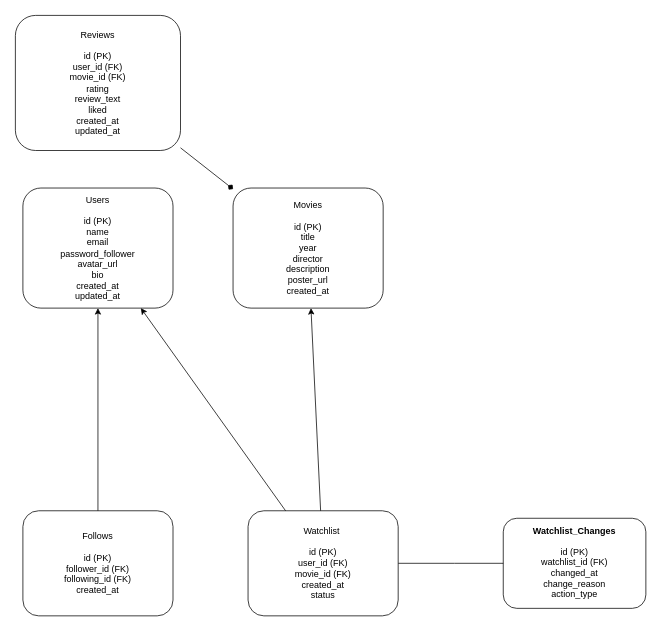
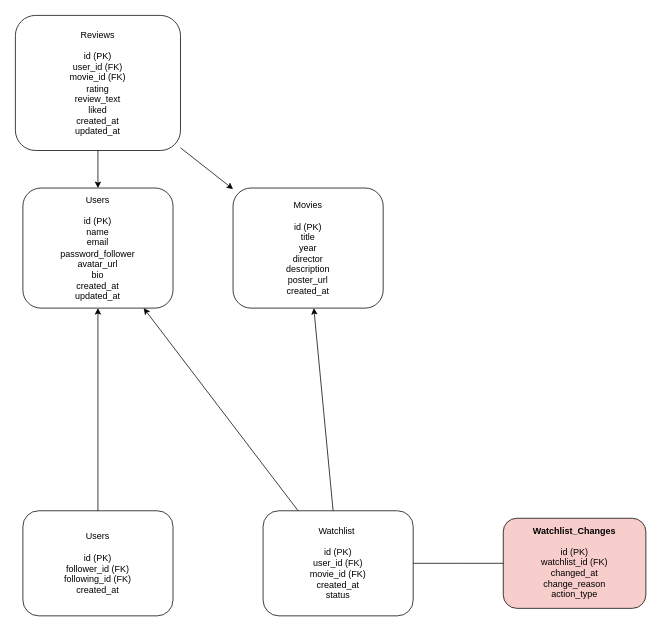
none -> (98, 181)
(228, 185) -> (228, 185)
(98, 563) -> (98, 563)
(323, 563) -> (338, 563)
(574, 563) -> (574, 563)
